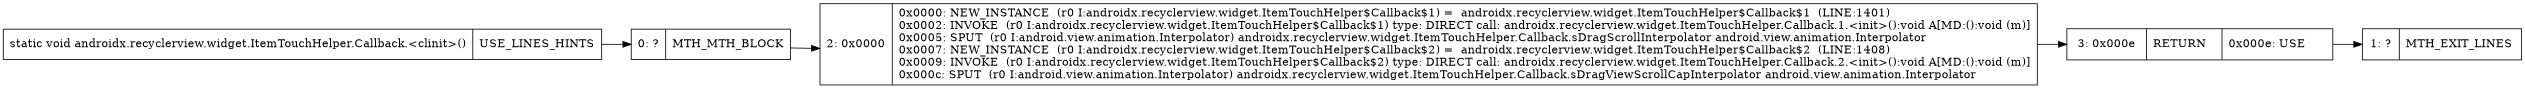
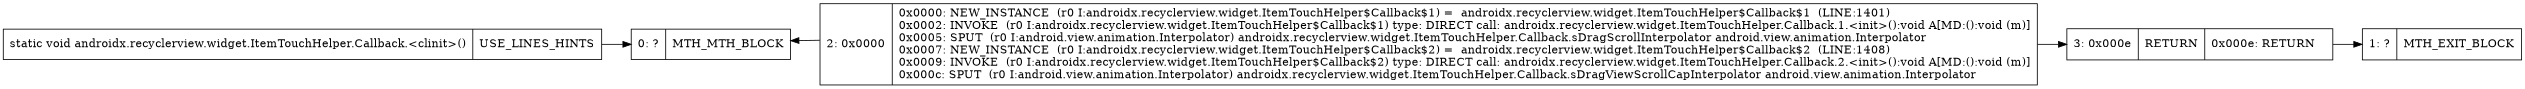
(2273, 44) -> (2269, 44)
(2459, 44) -> (2459, 44)
(801, 48) -> (809, 40)
